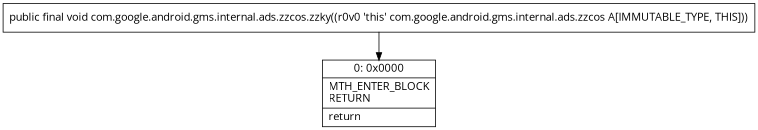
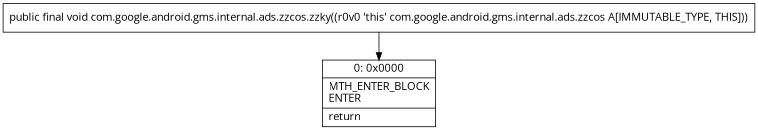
(350, 98) -> (345, 98)
